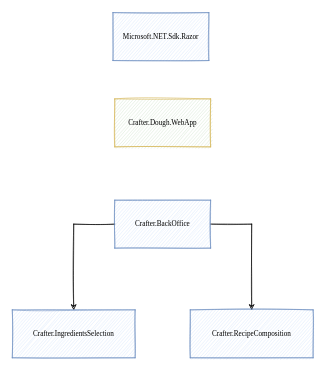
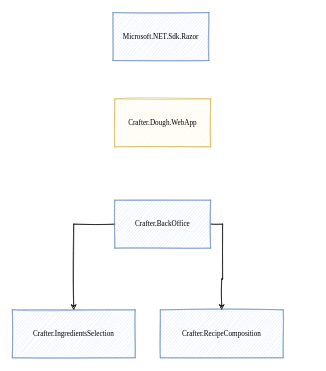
(163, 123) -> (163, 123)
(252, 334) -> (222, 334)
